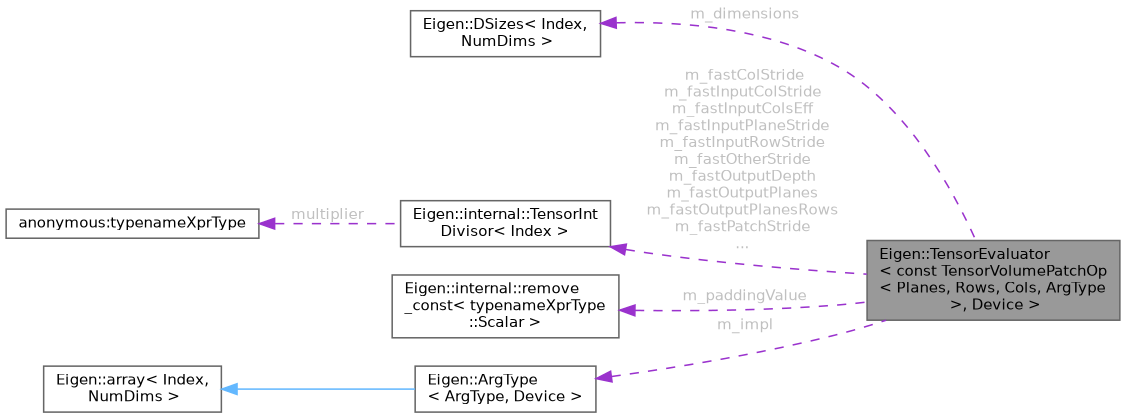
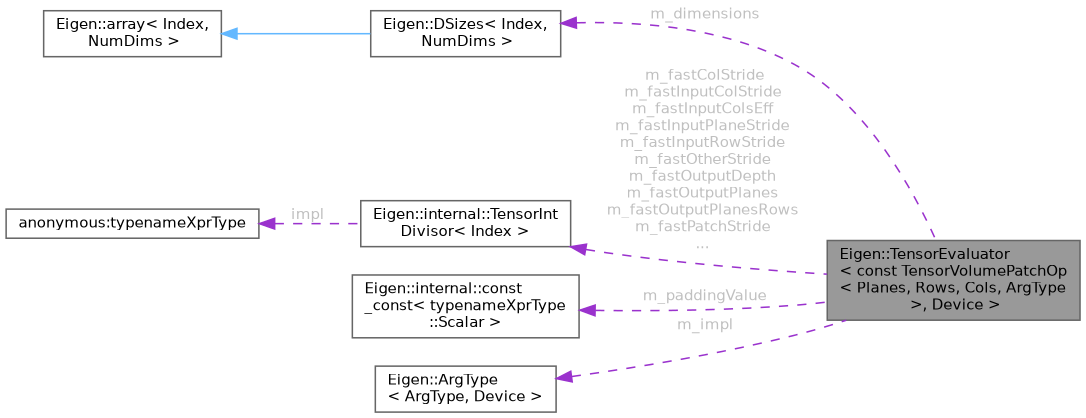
(326, 215) -> (306, 215)
(506, 306) -> (466, 306)
(326, 389) -> (304, 34)
